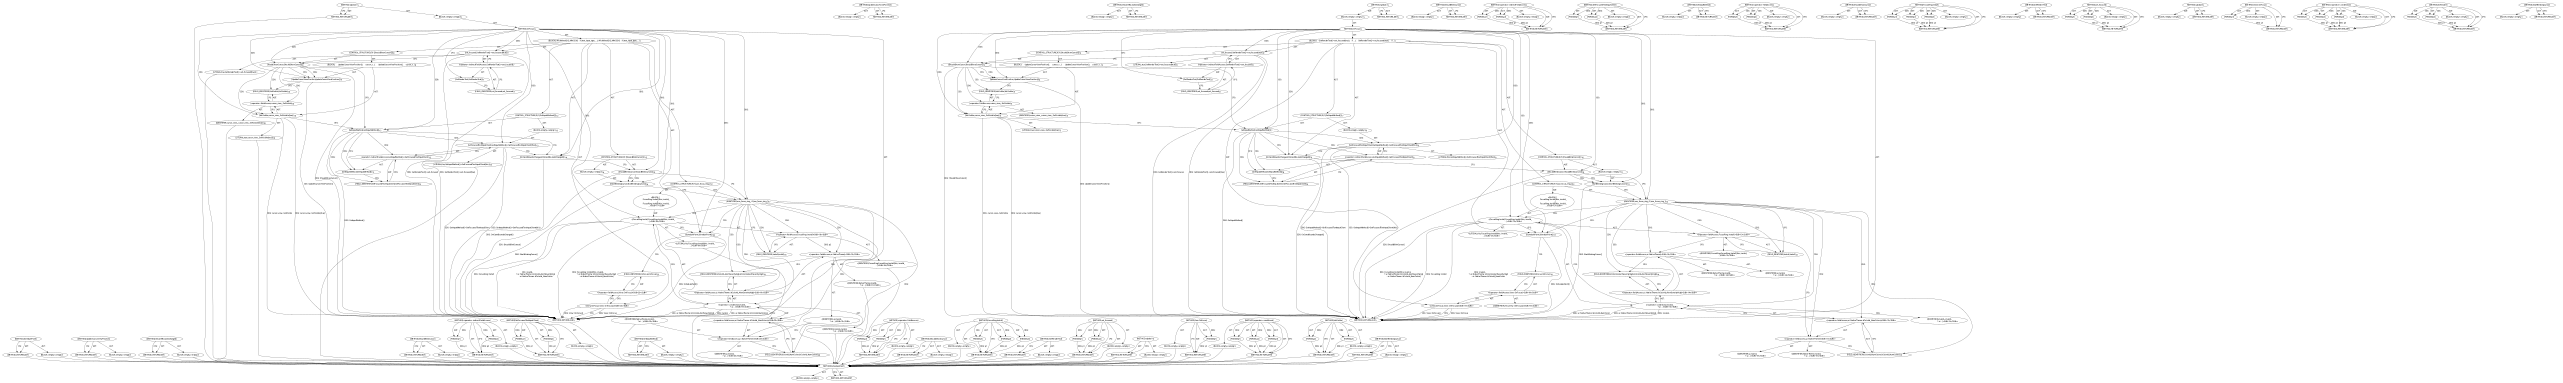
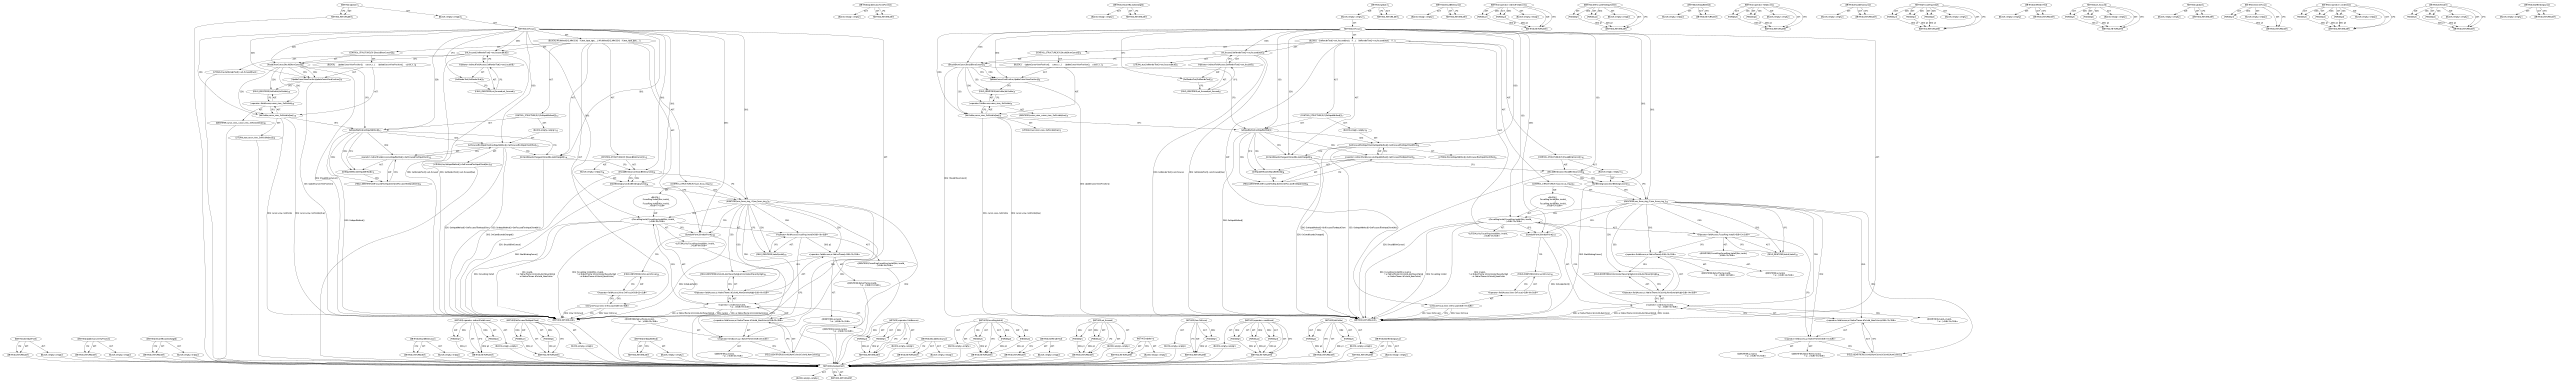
(1475, 298) -> none
(1516, 306) -> none
(786, 329) -> (773, 315)
